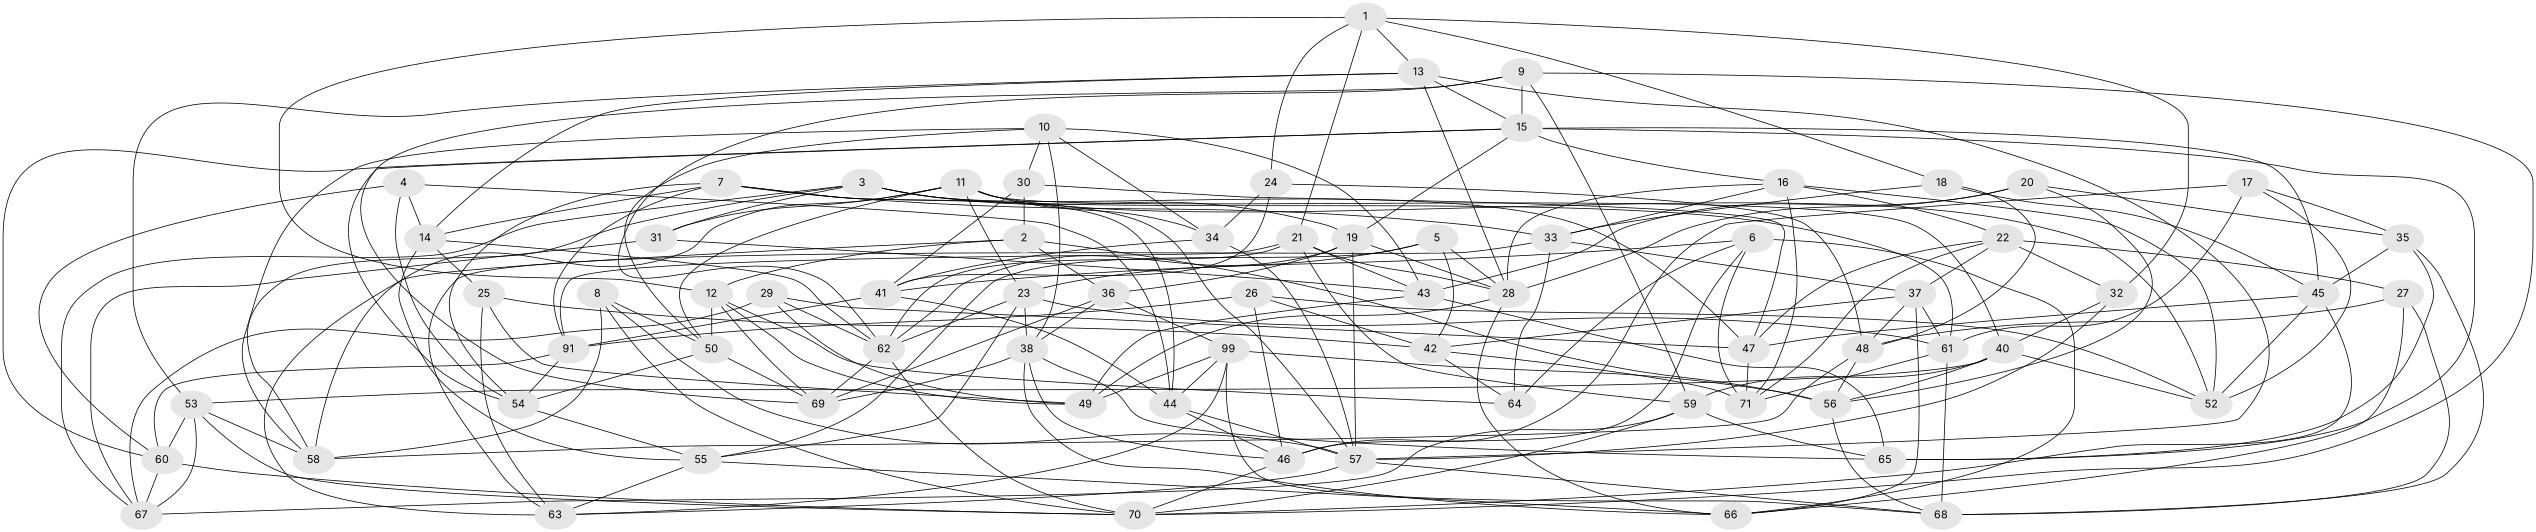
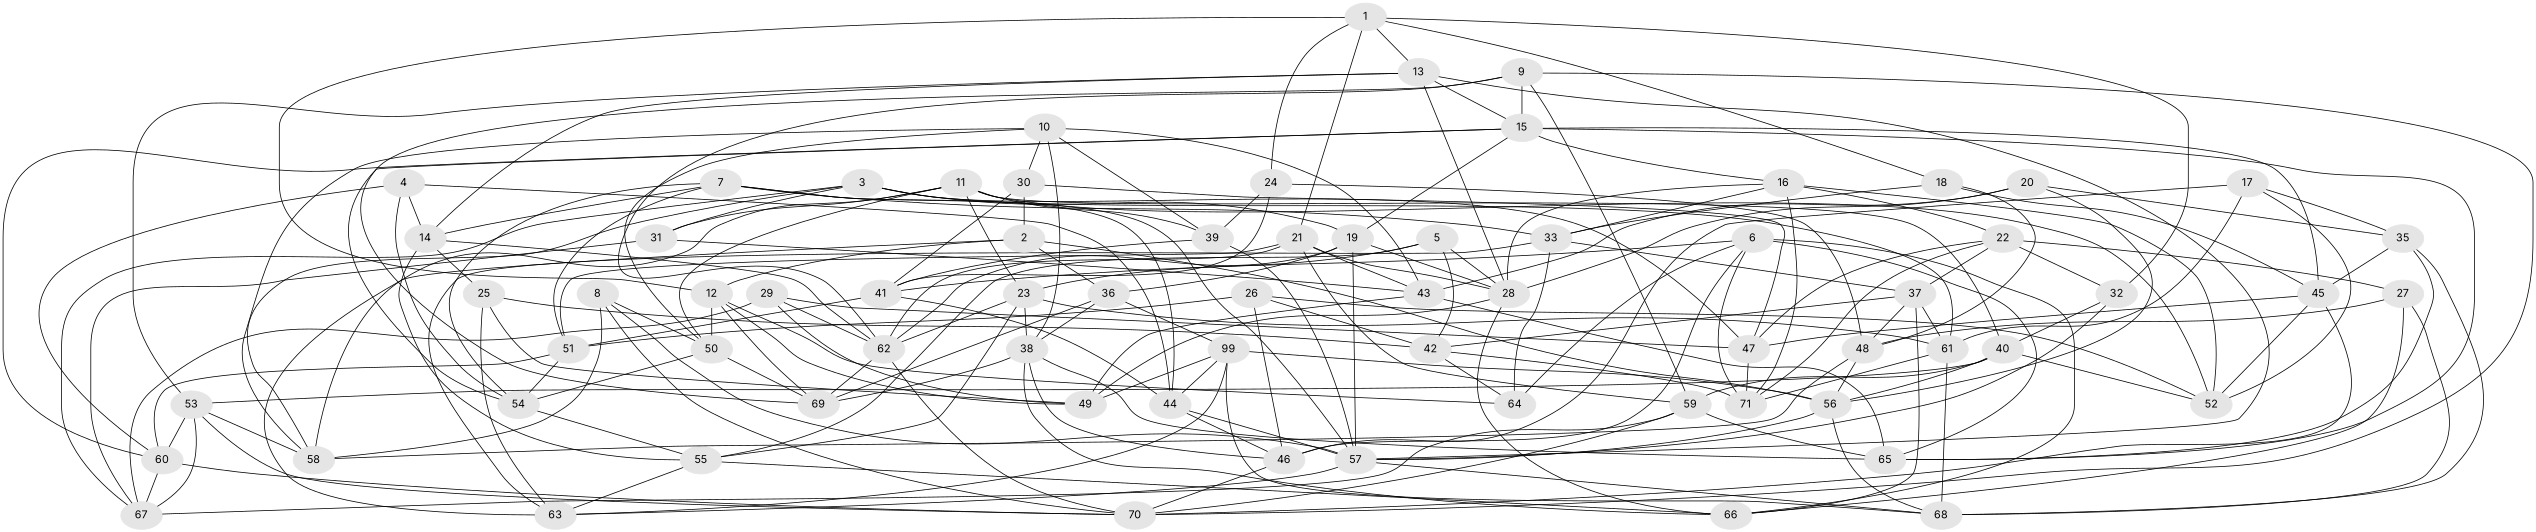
(1213, 239) -> (1213, 239)
none -> (2002, 303)
(569, 349) -> (569, 349)
none -> (1597, 450)
